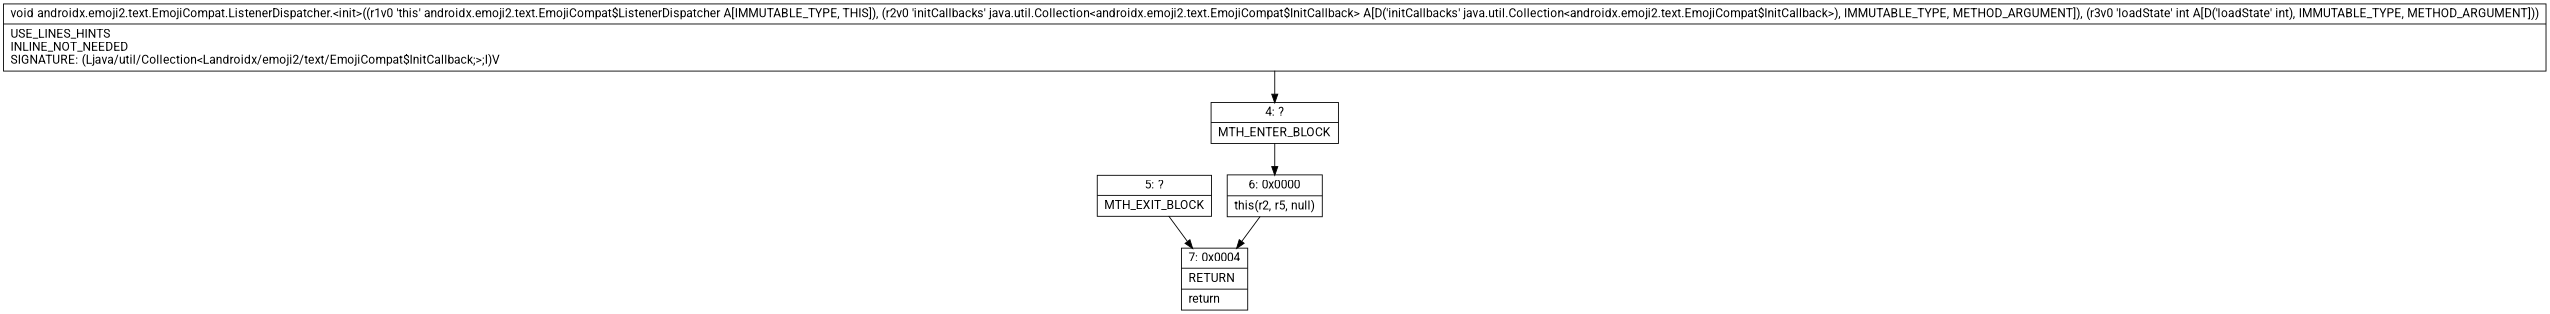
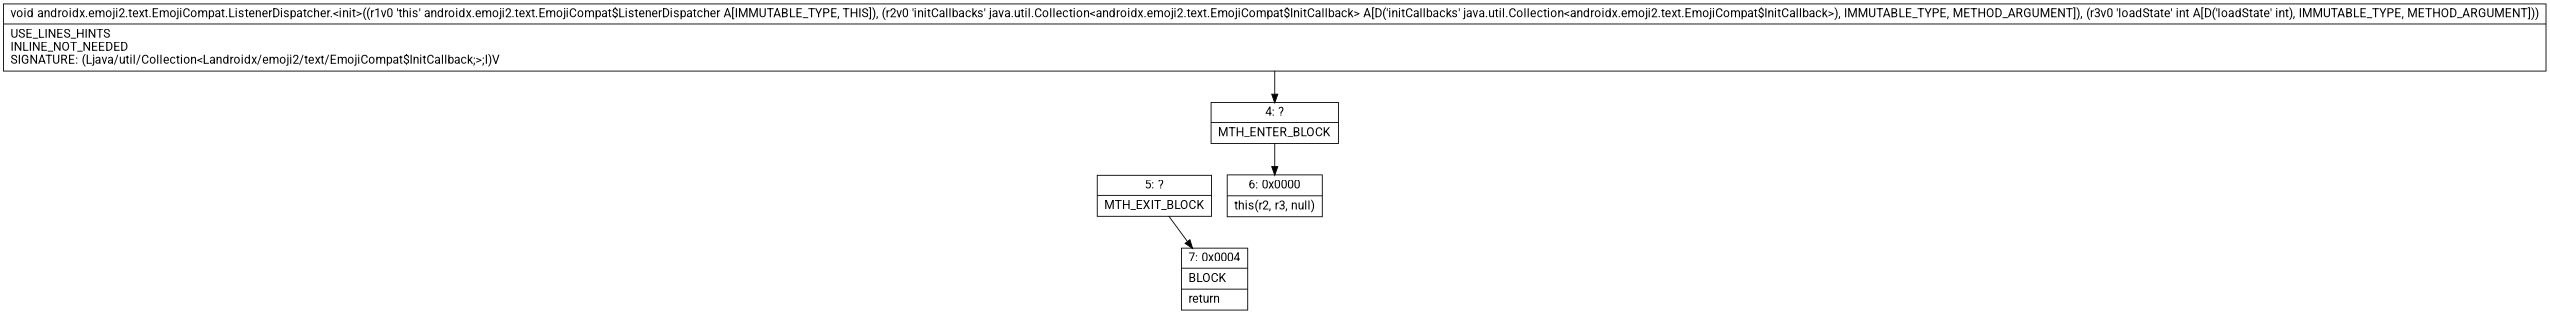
(1275, 206) -> (1275, 206)
(1251, 229) -> none
(1212, 278) -> (1208, 278)
